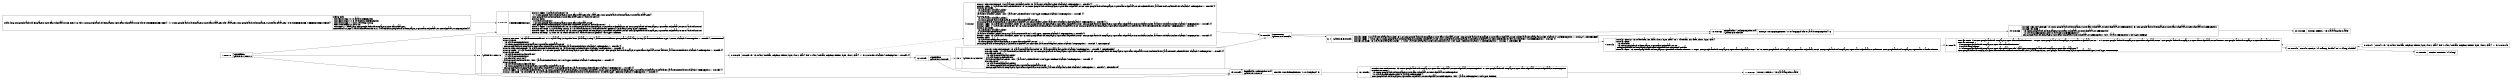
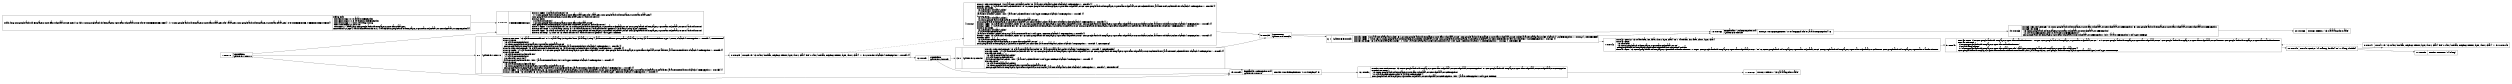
(2361, 47) -> (2370, 48)
